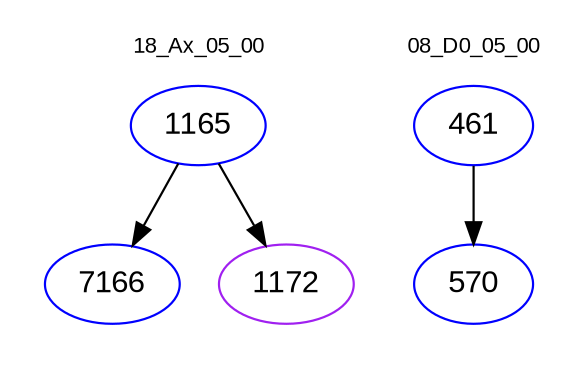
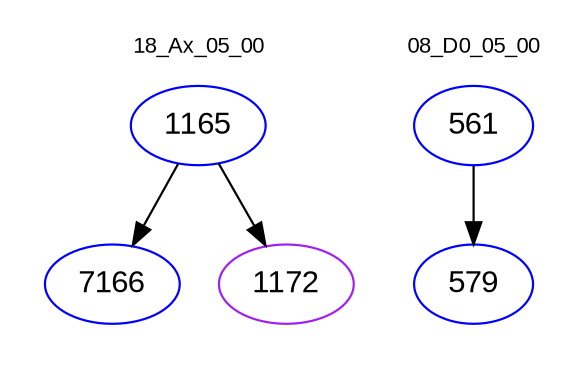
(474, 126) -> (474, 126)
(474, 284) -> (474, 284)
